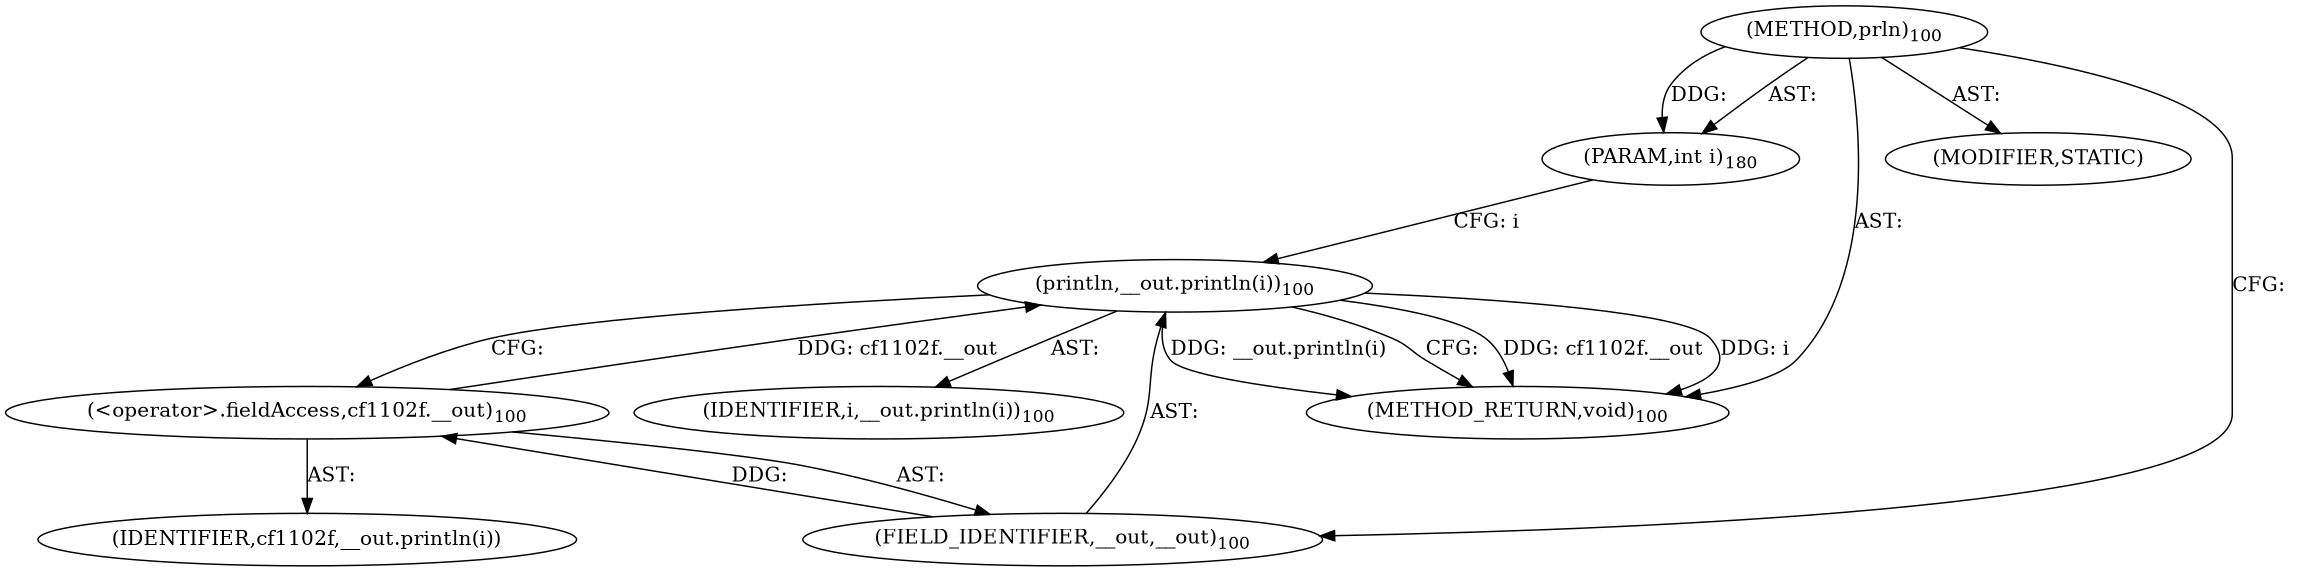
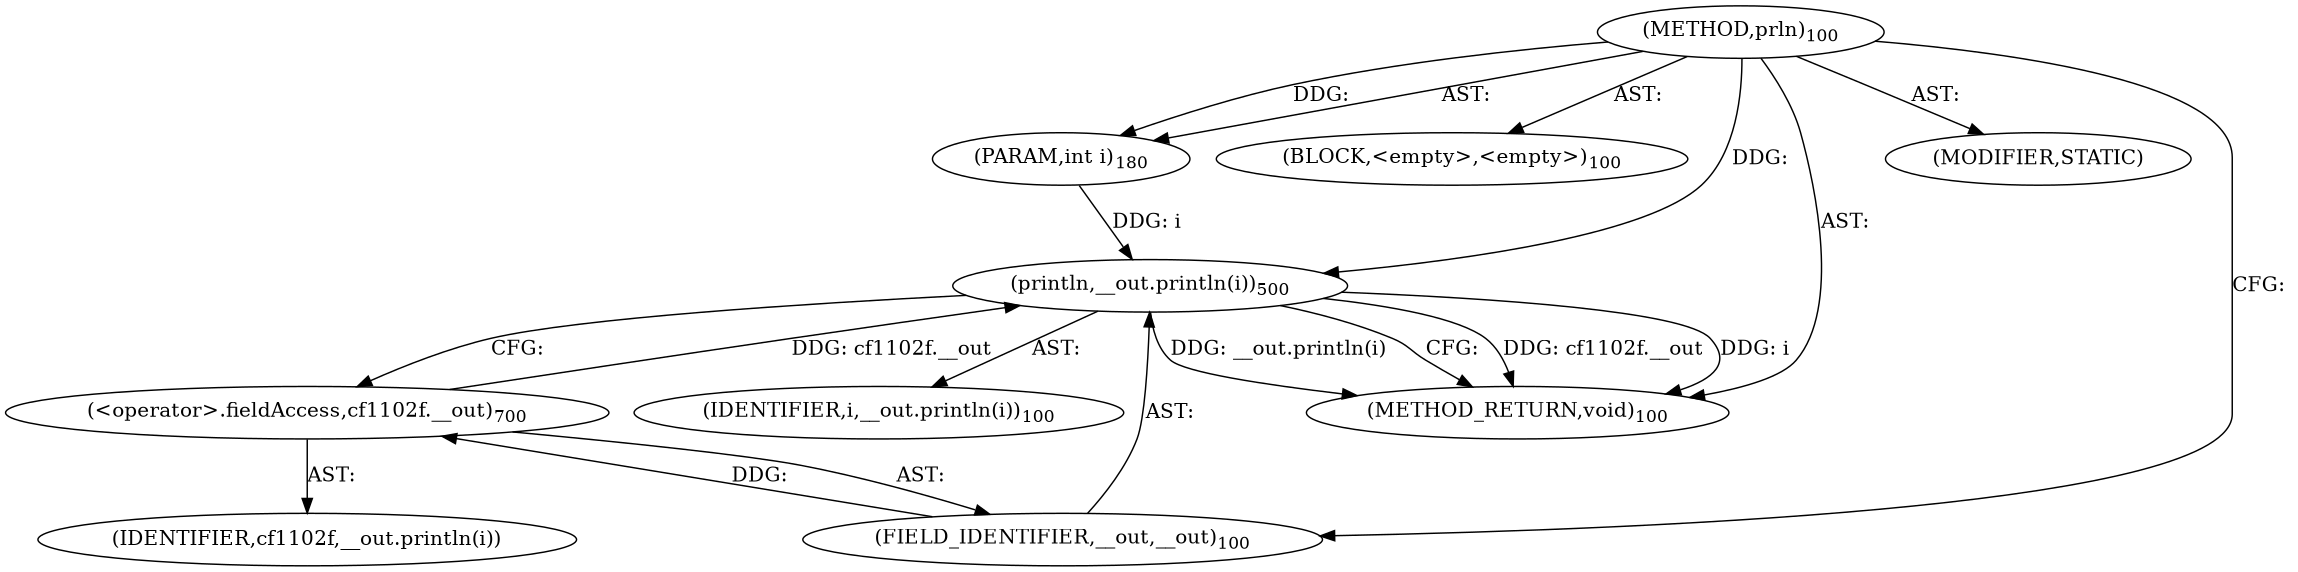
none -> (1452, 159)
(1487, 222) -> (1147, 222)
none -> (1592, 232)
(1298, 284) -> (1273, 284)
(511, 411) -> (511, 411)
